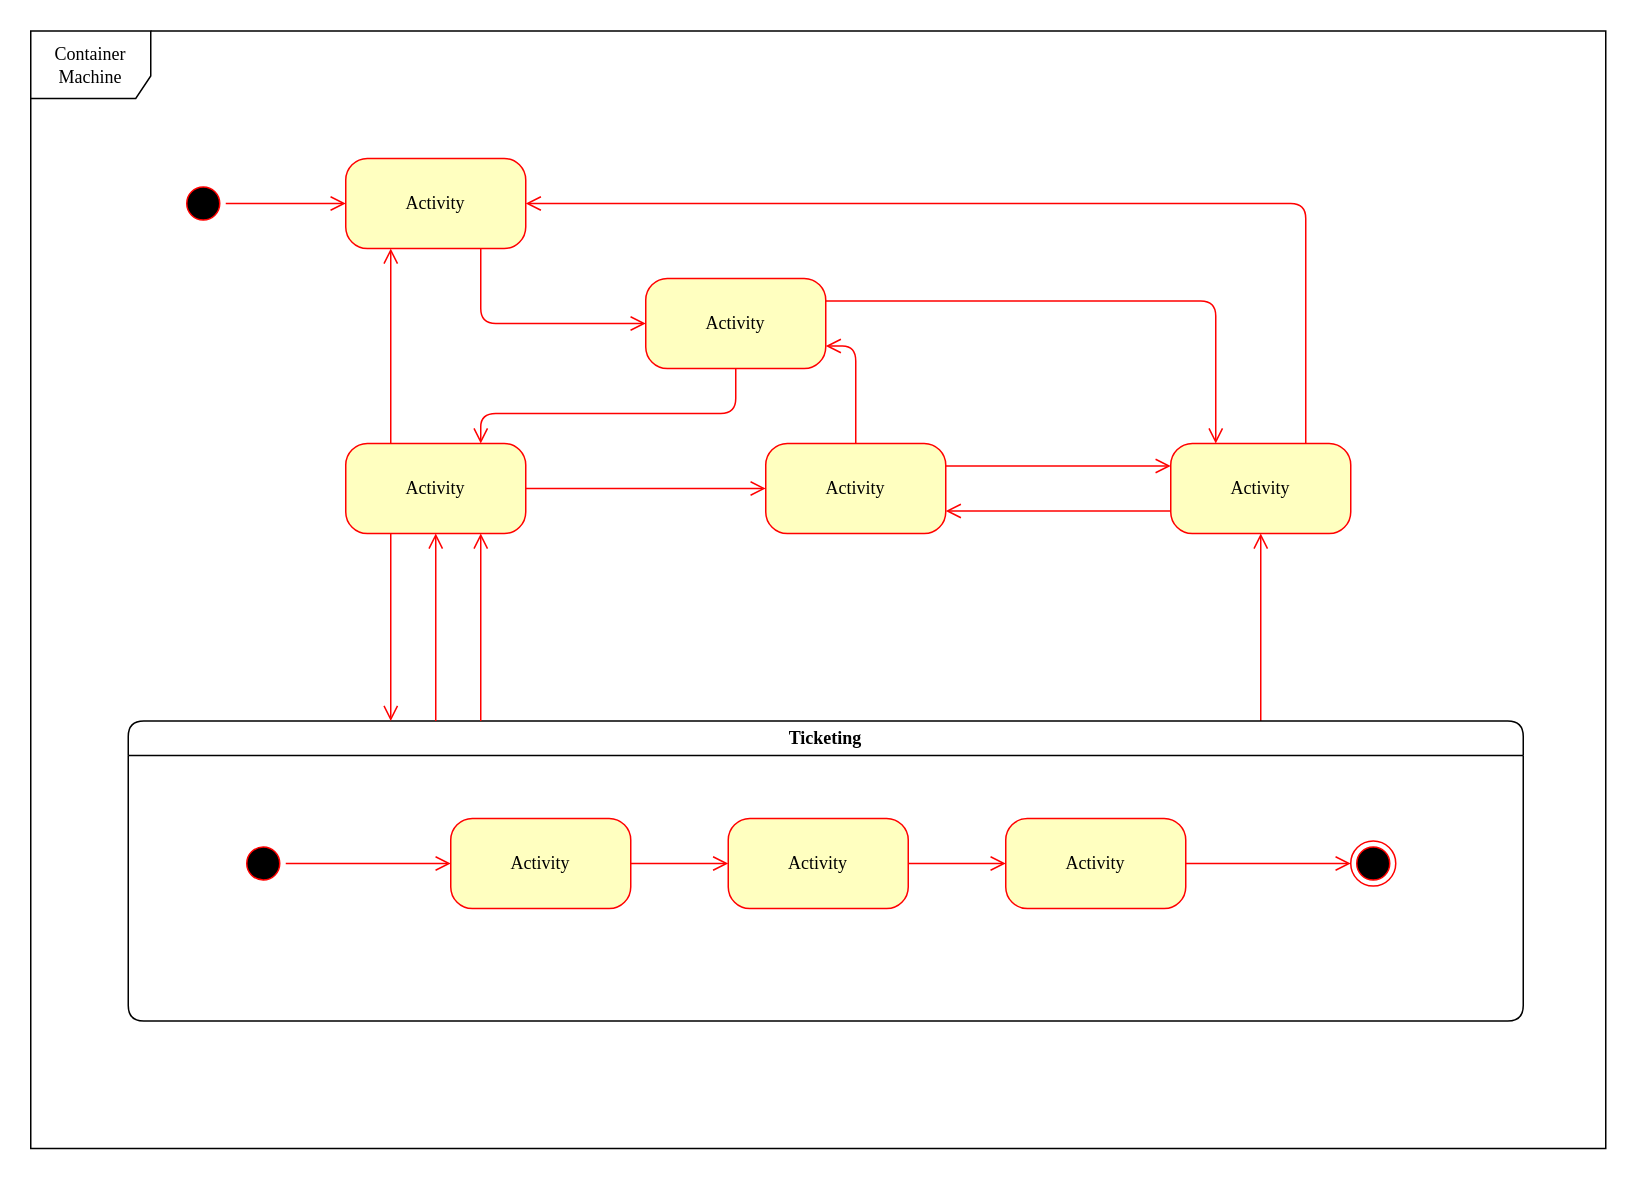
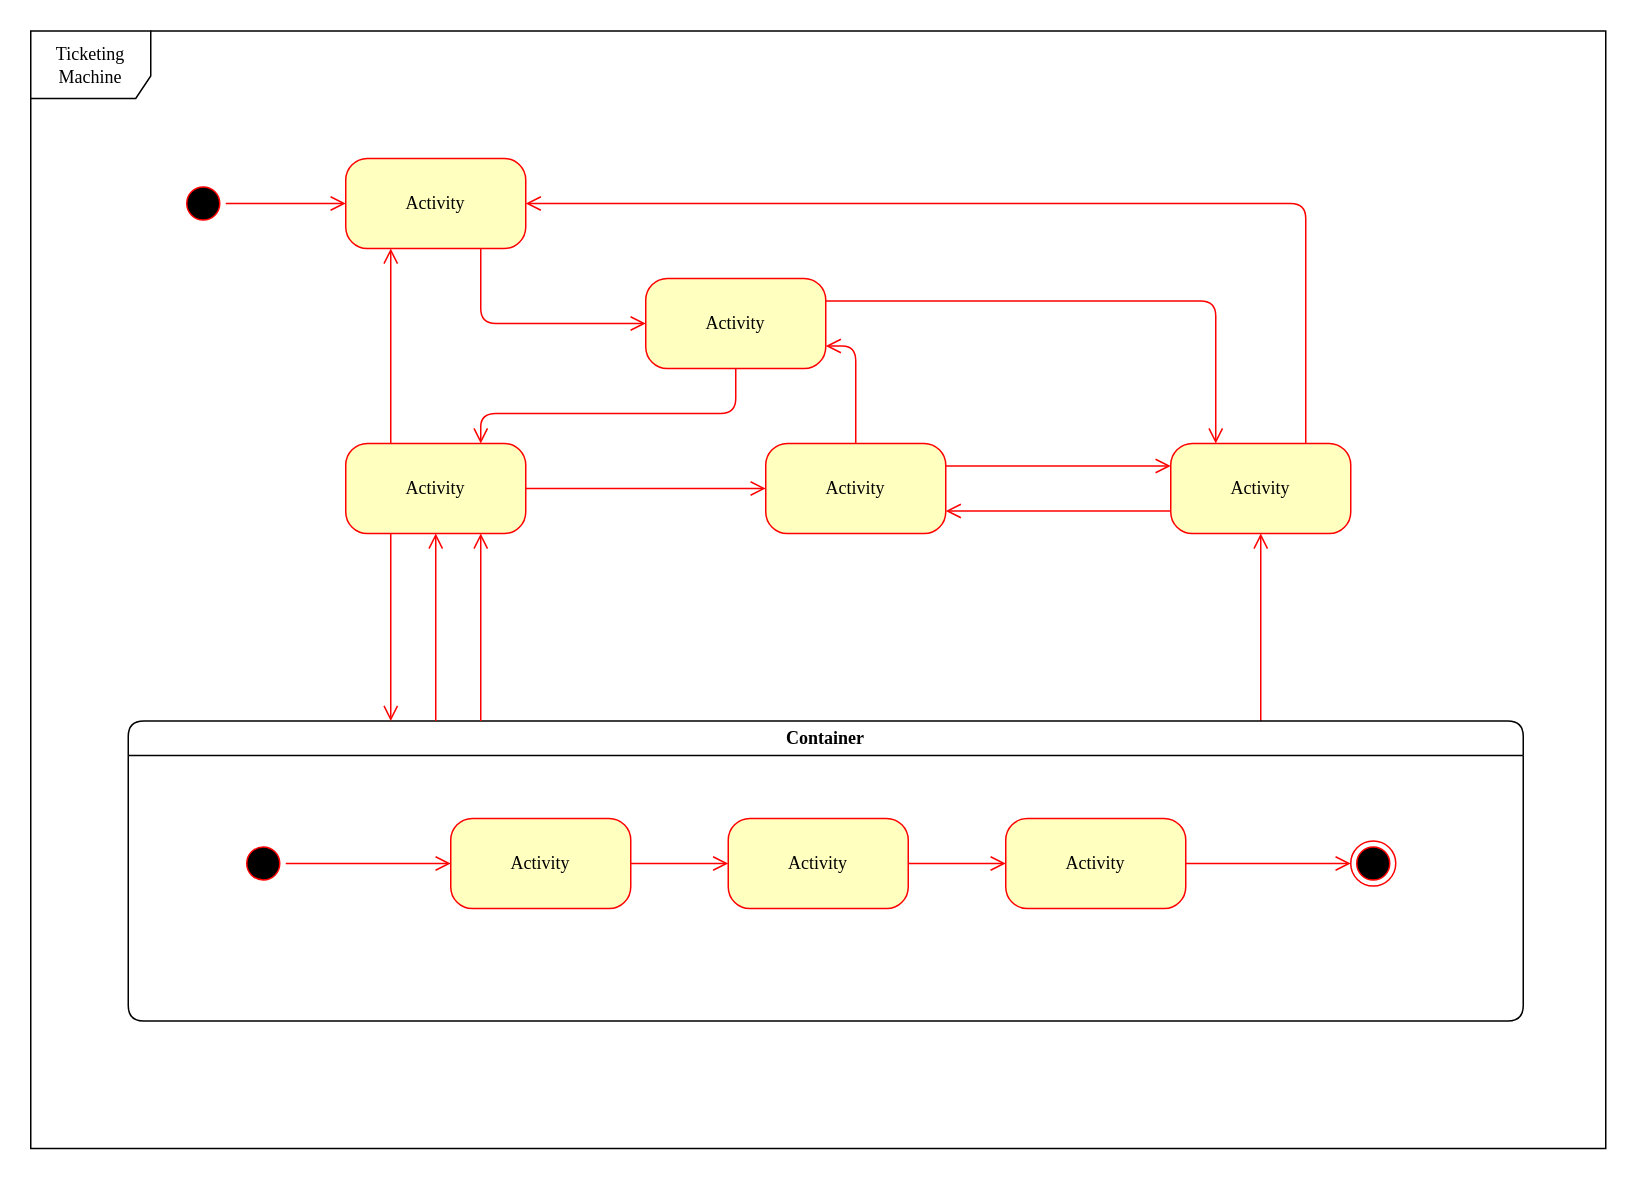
(91, 65) -> (91, 65)
(826, 739) -> (826, 739)
